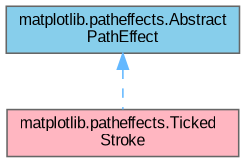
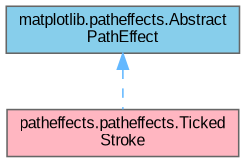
(123, 133) -> (123, 133)
